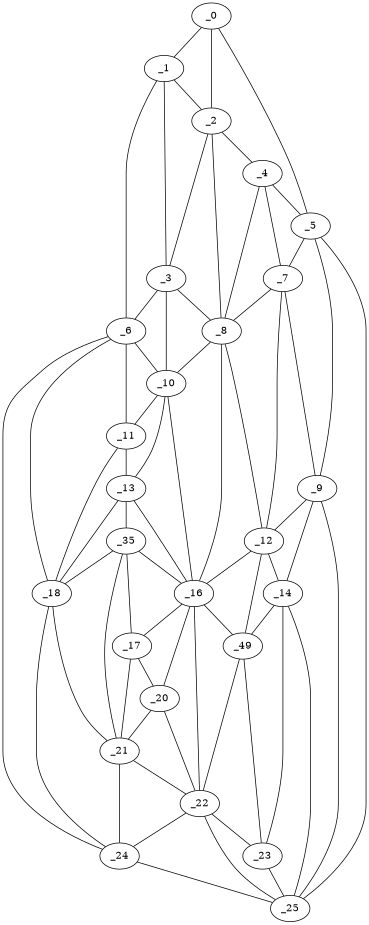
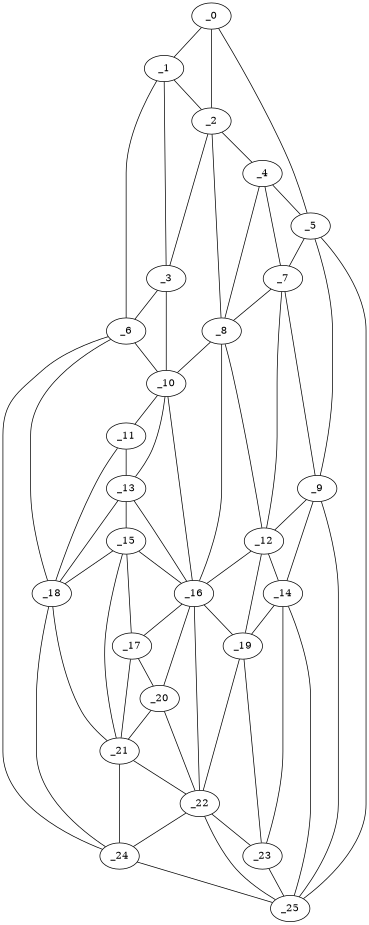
(194, 305) -> none
(126, 384) -> none
(126, 541) -> (126, 541)
(243, 646) -> (243, 646)
